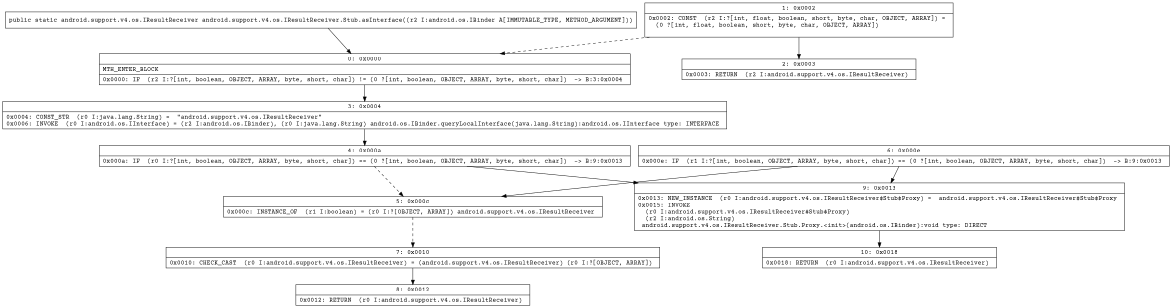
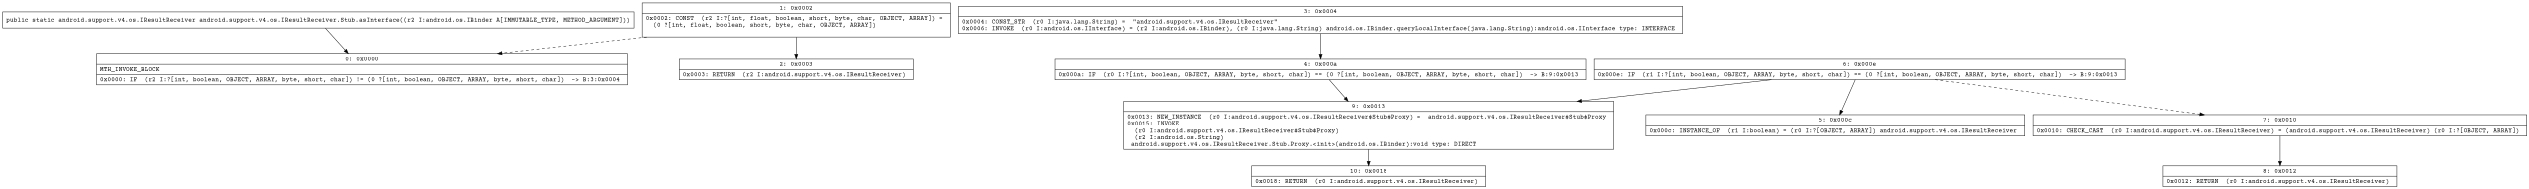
(131, 69) -> (130, 69)
(365, 91) -> none
(387, 180) -> none
(413, 230) -> (2067, 97)
